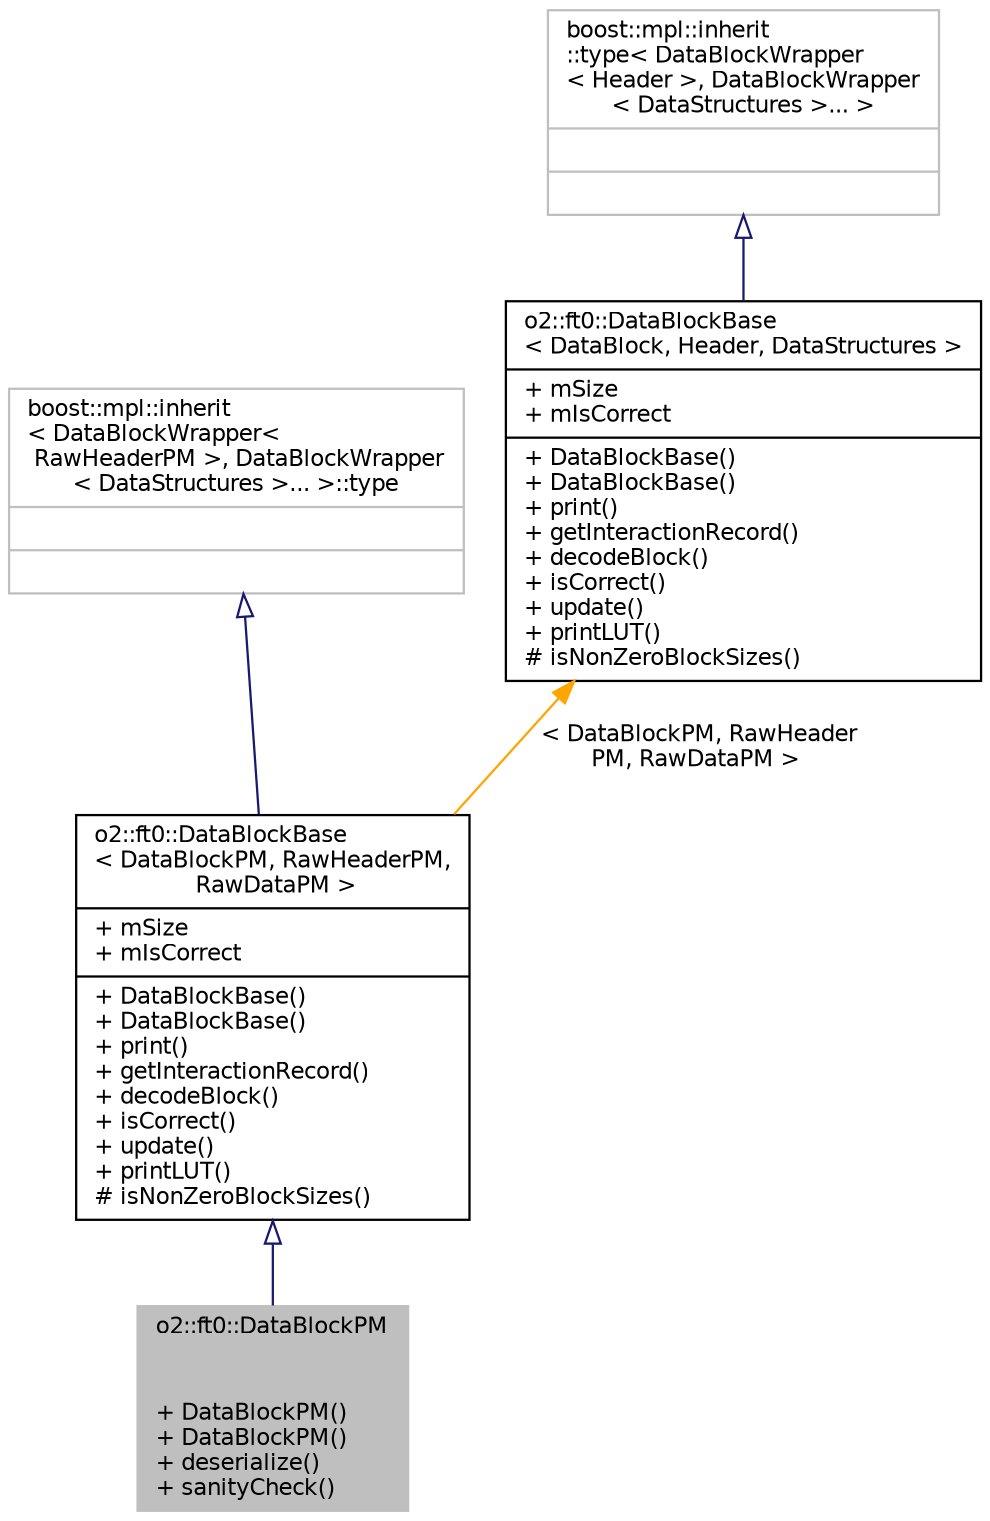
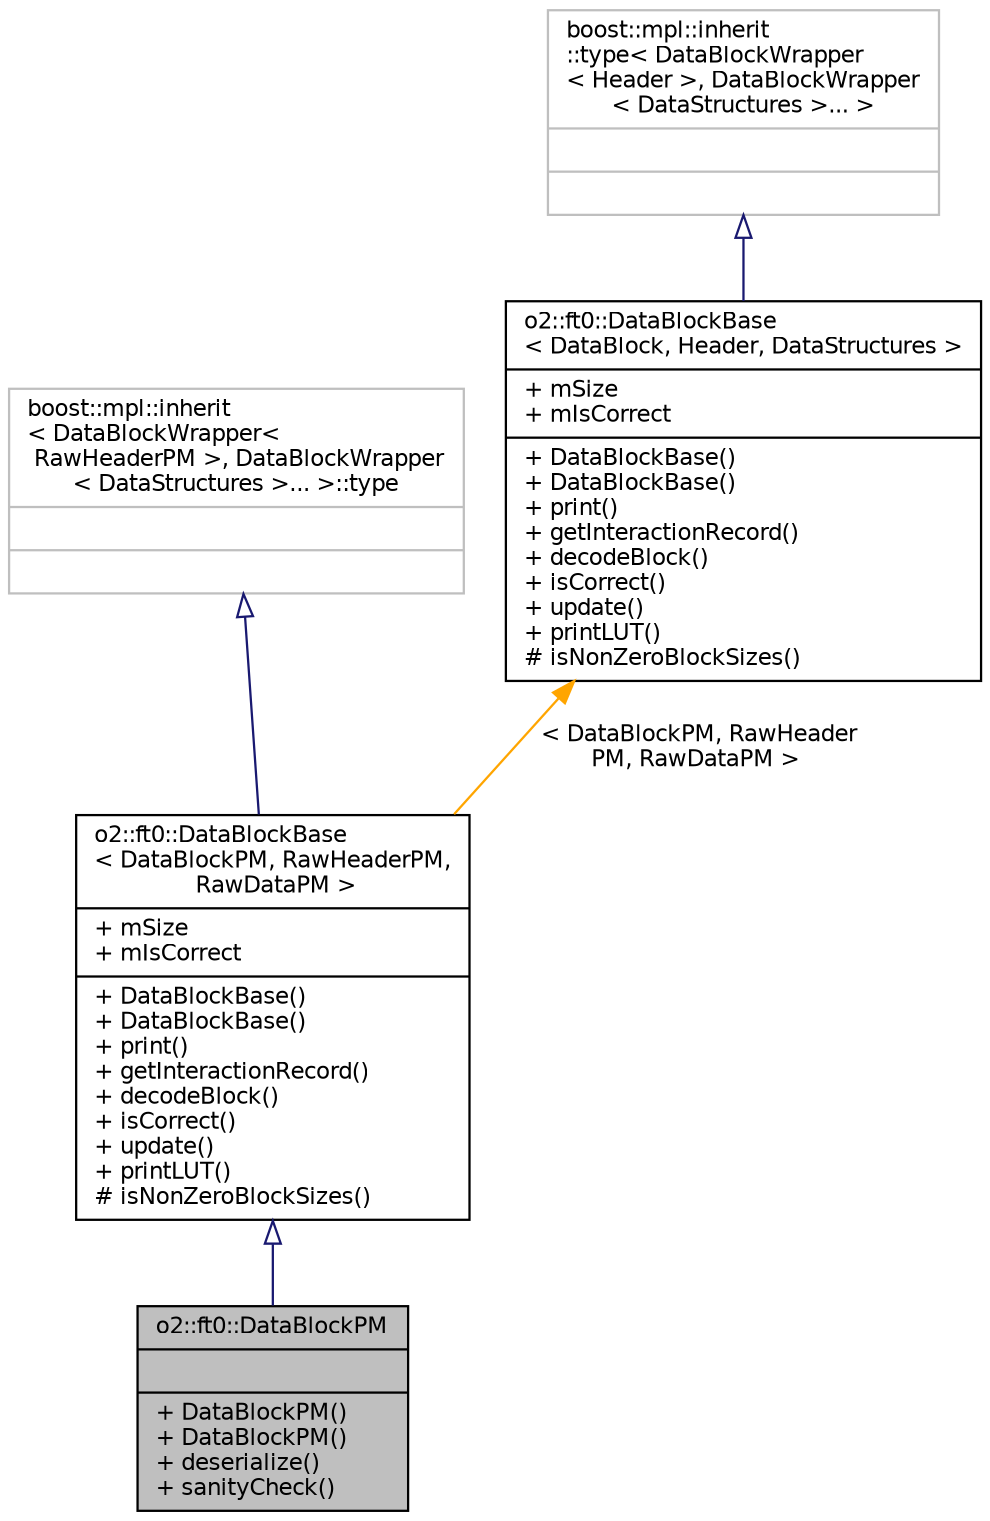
(273, 1409) -> (273, 1409)
